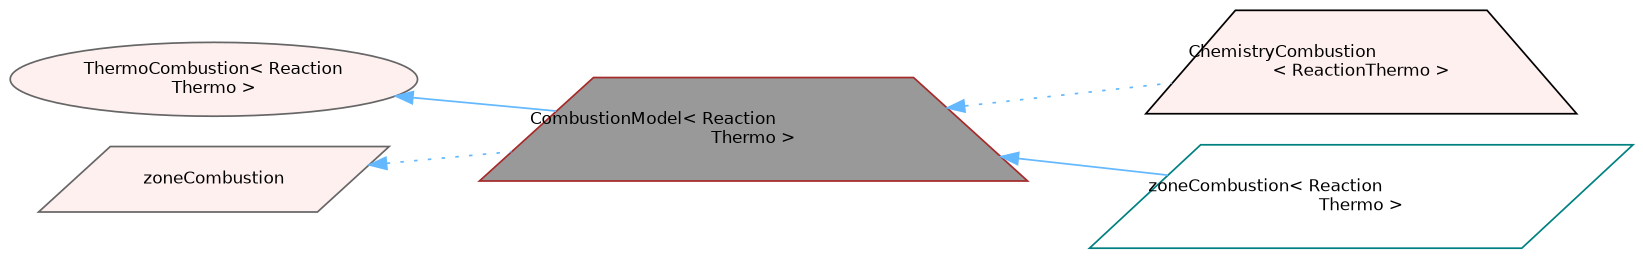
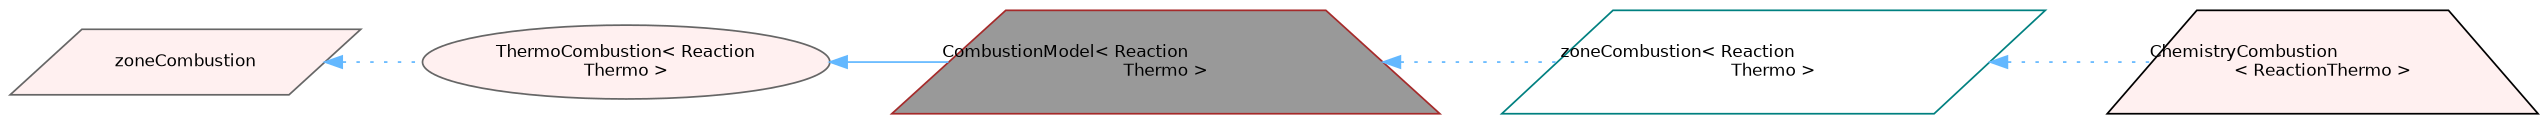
(1069, 94) -> (2080, 62)
(449, 157) -> (383, 62)
(1093, 167) -> (1479, 62)
